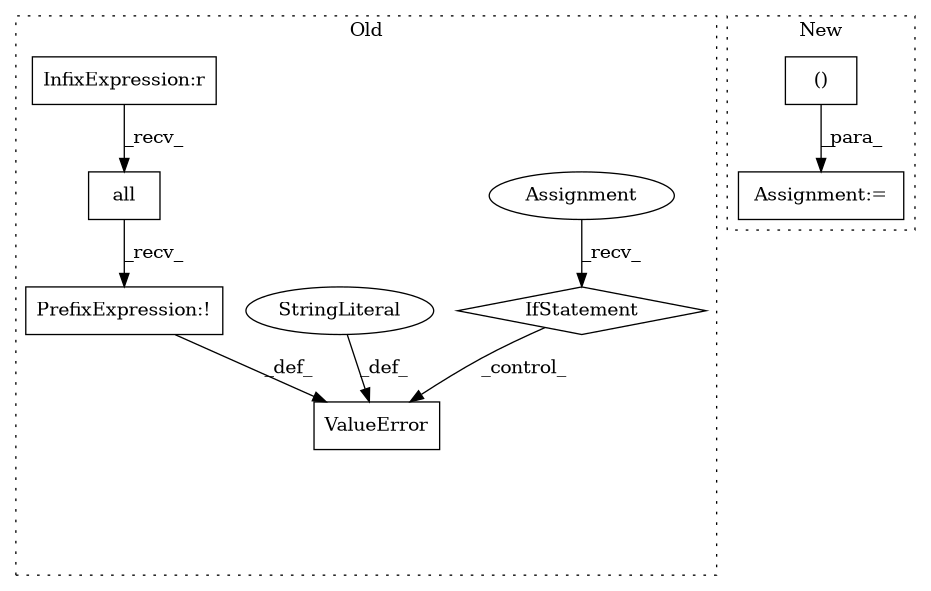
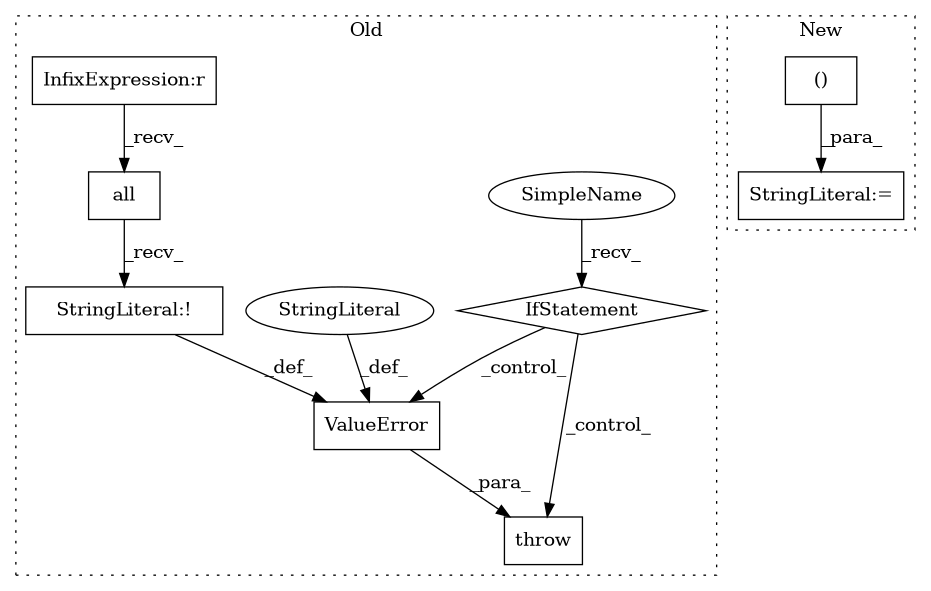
(582, 196) -> (582, 196)
(821, 196) -> (821, 196)
(124, 311) -> (124, 311)
none -> (543, 541)
